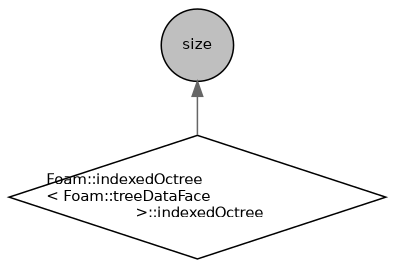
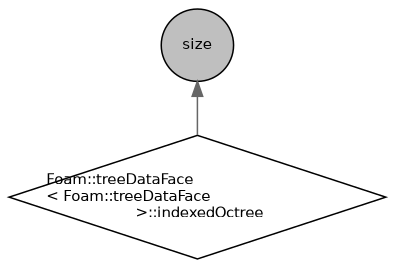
(197, 197) -> (197, 197)
